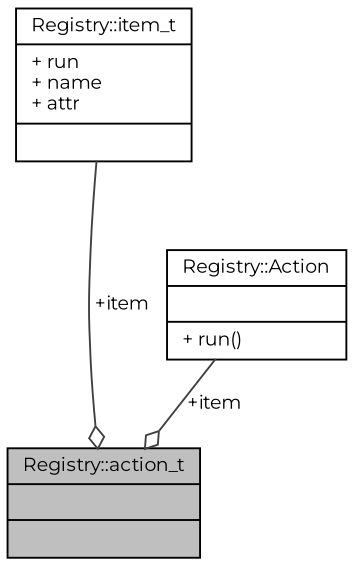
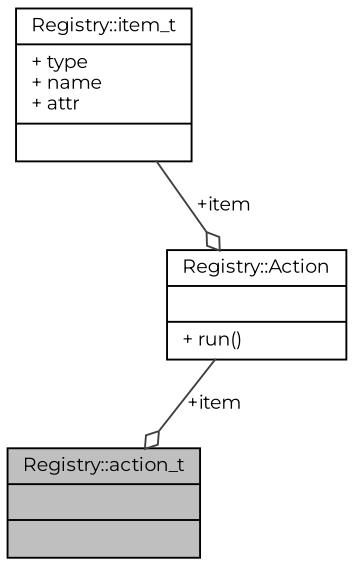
(56, 62) -> (60, 62)
(89, 293) -> (181, 196)
